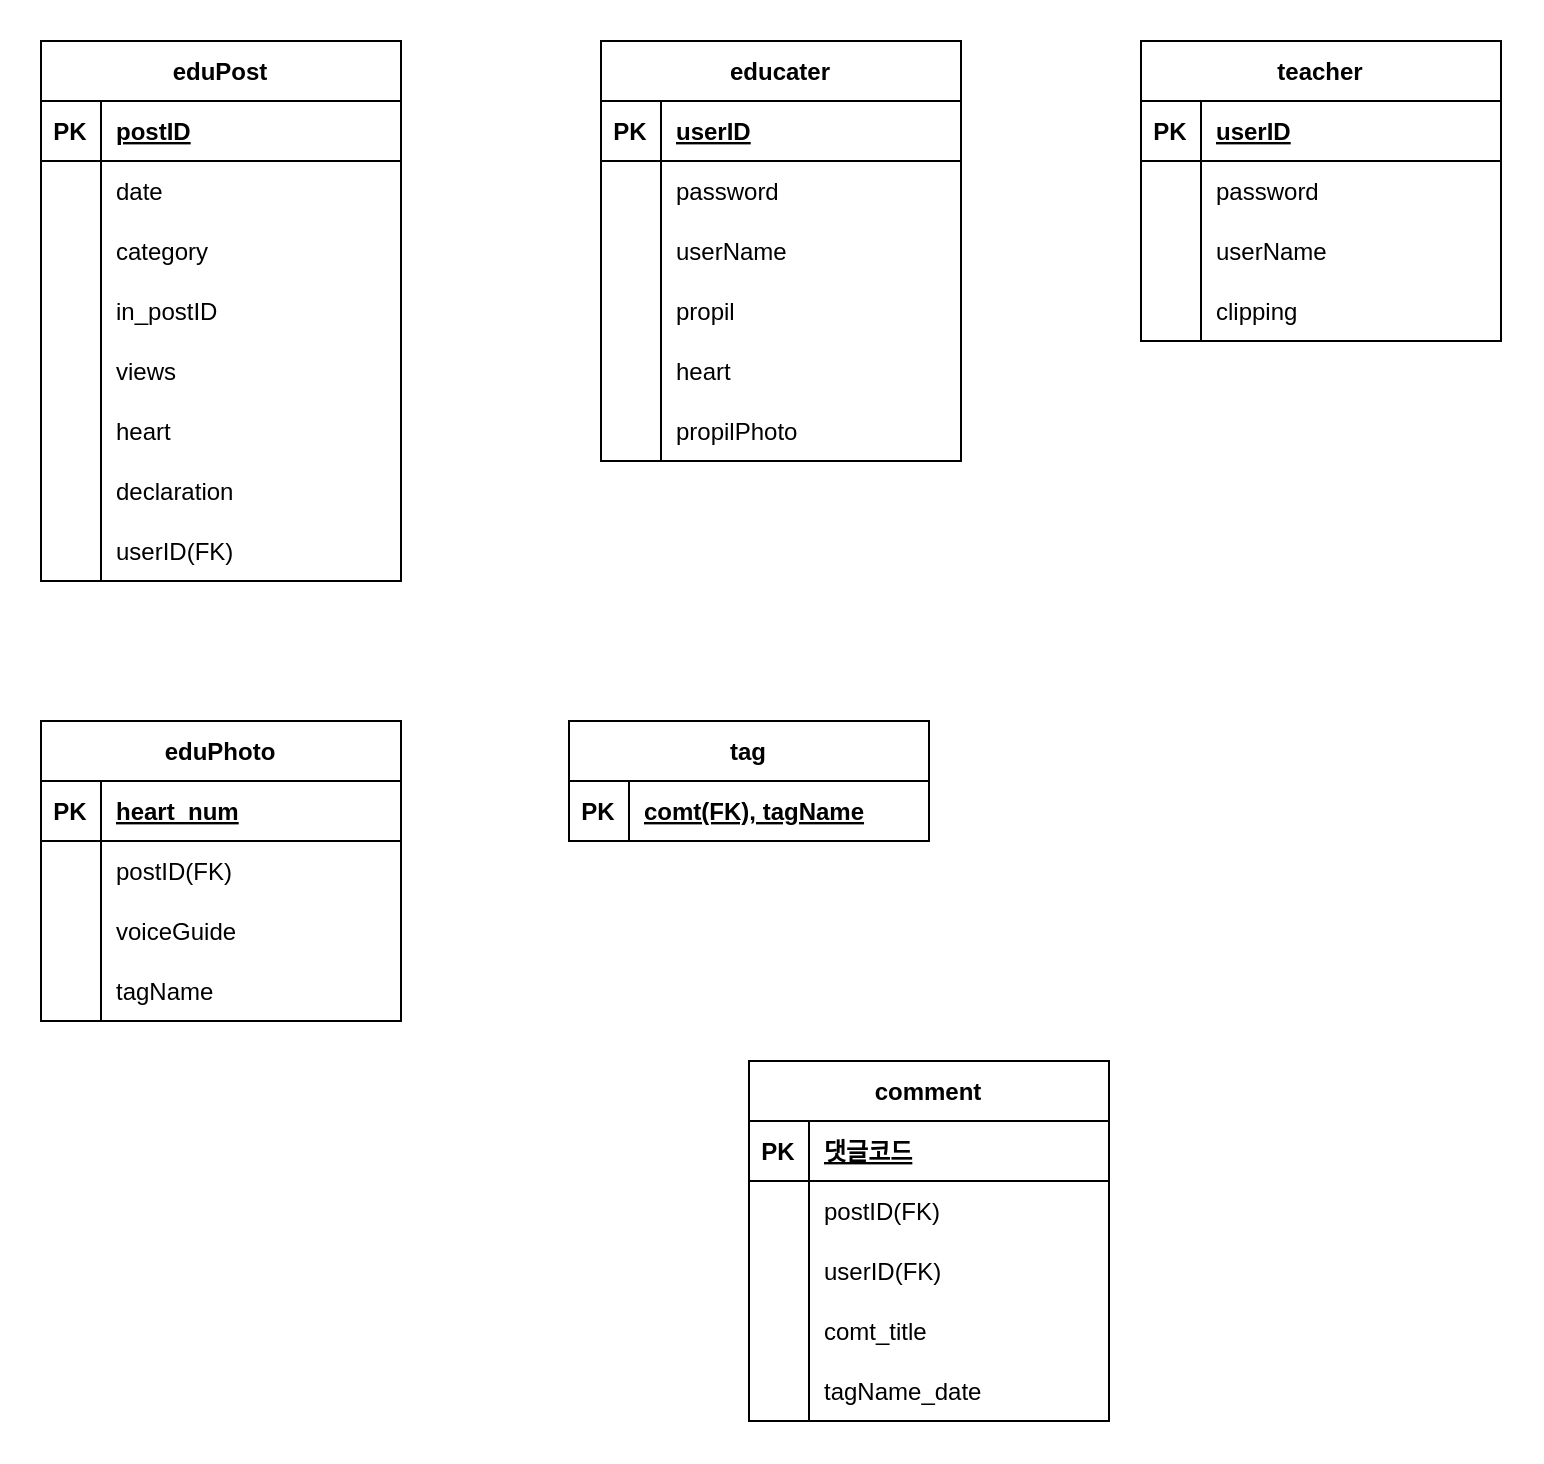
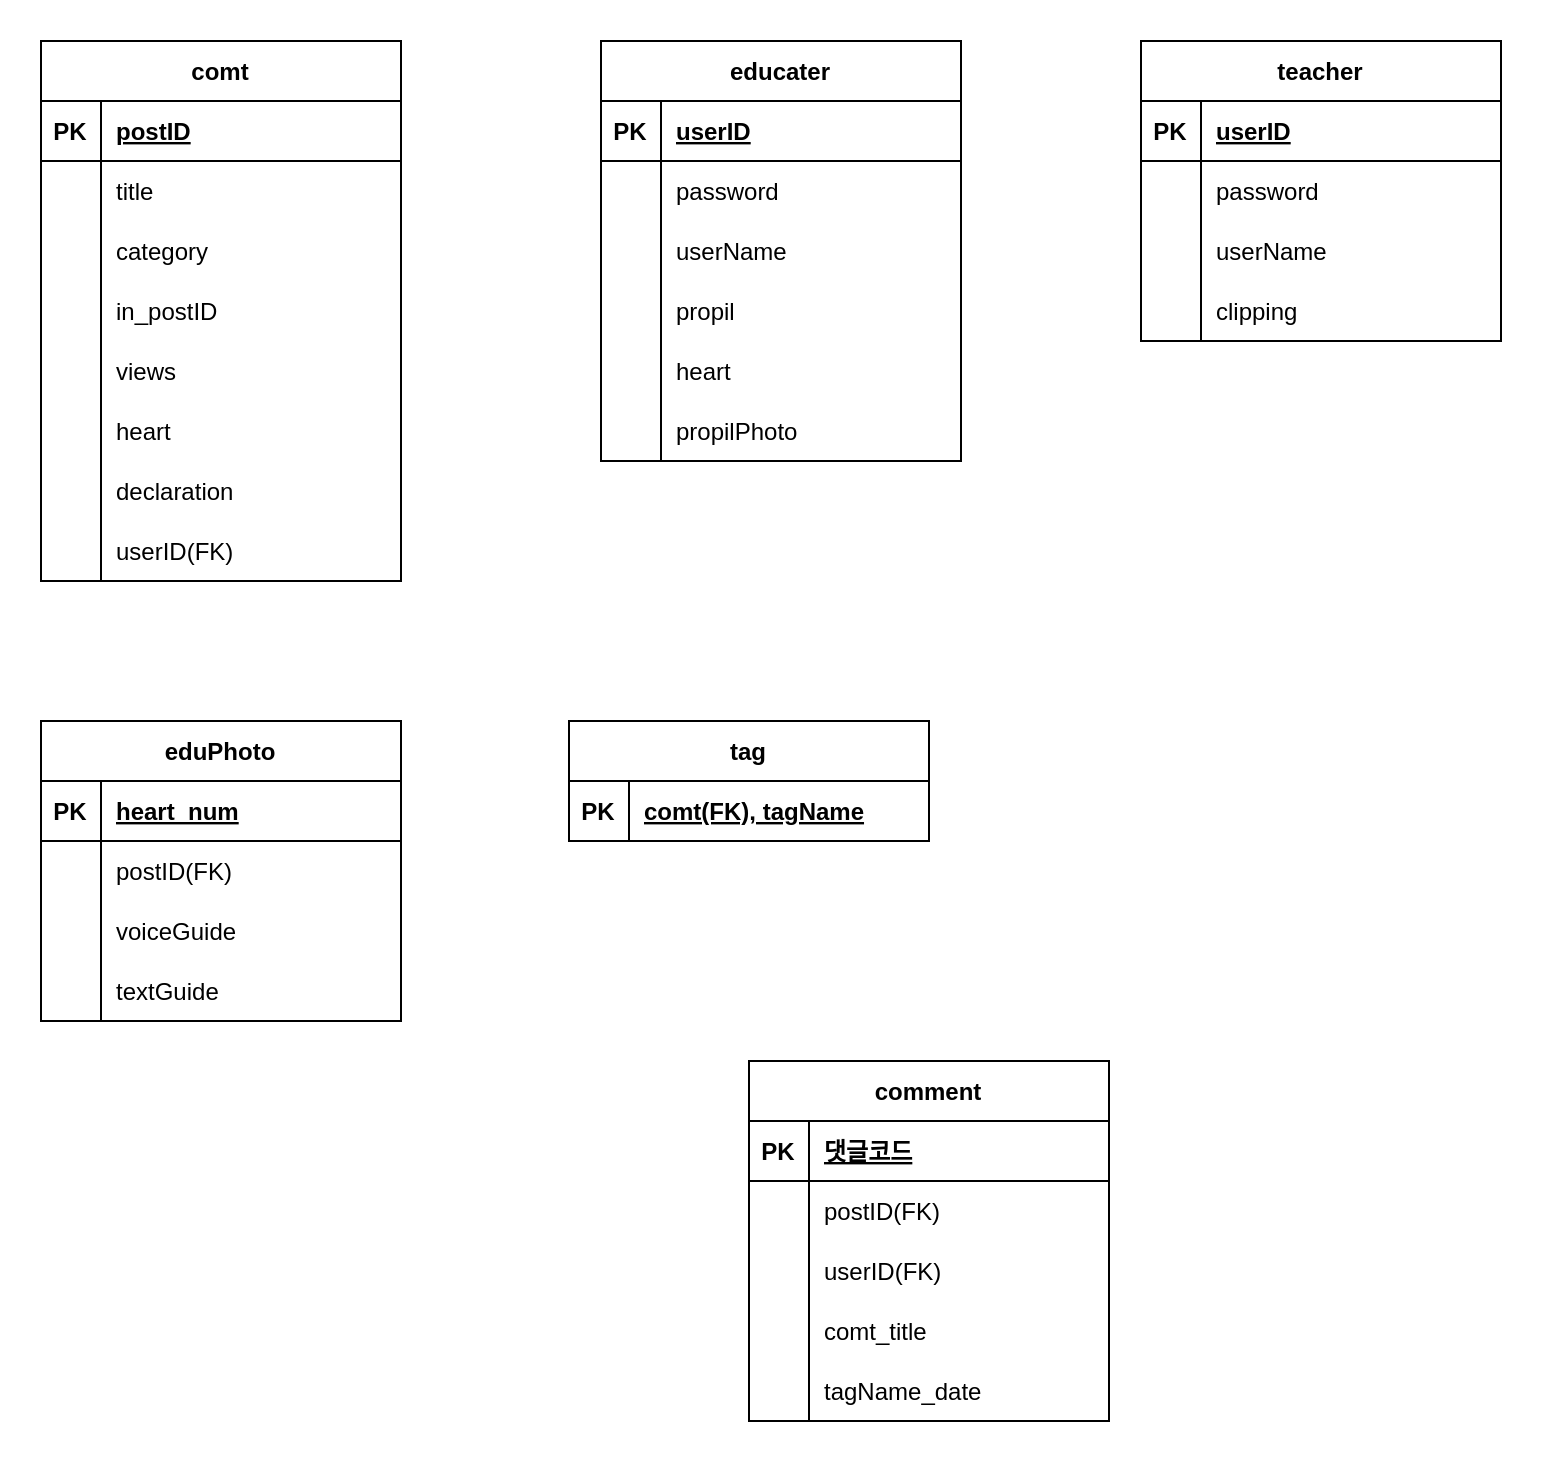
(220, 72) -> (220, 72)
(143, 192) -> (143, 192)
(163, 992) -> (173, 992)
